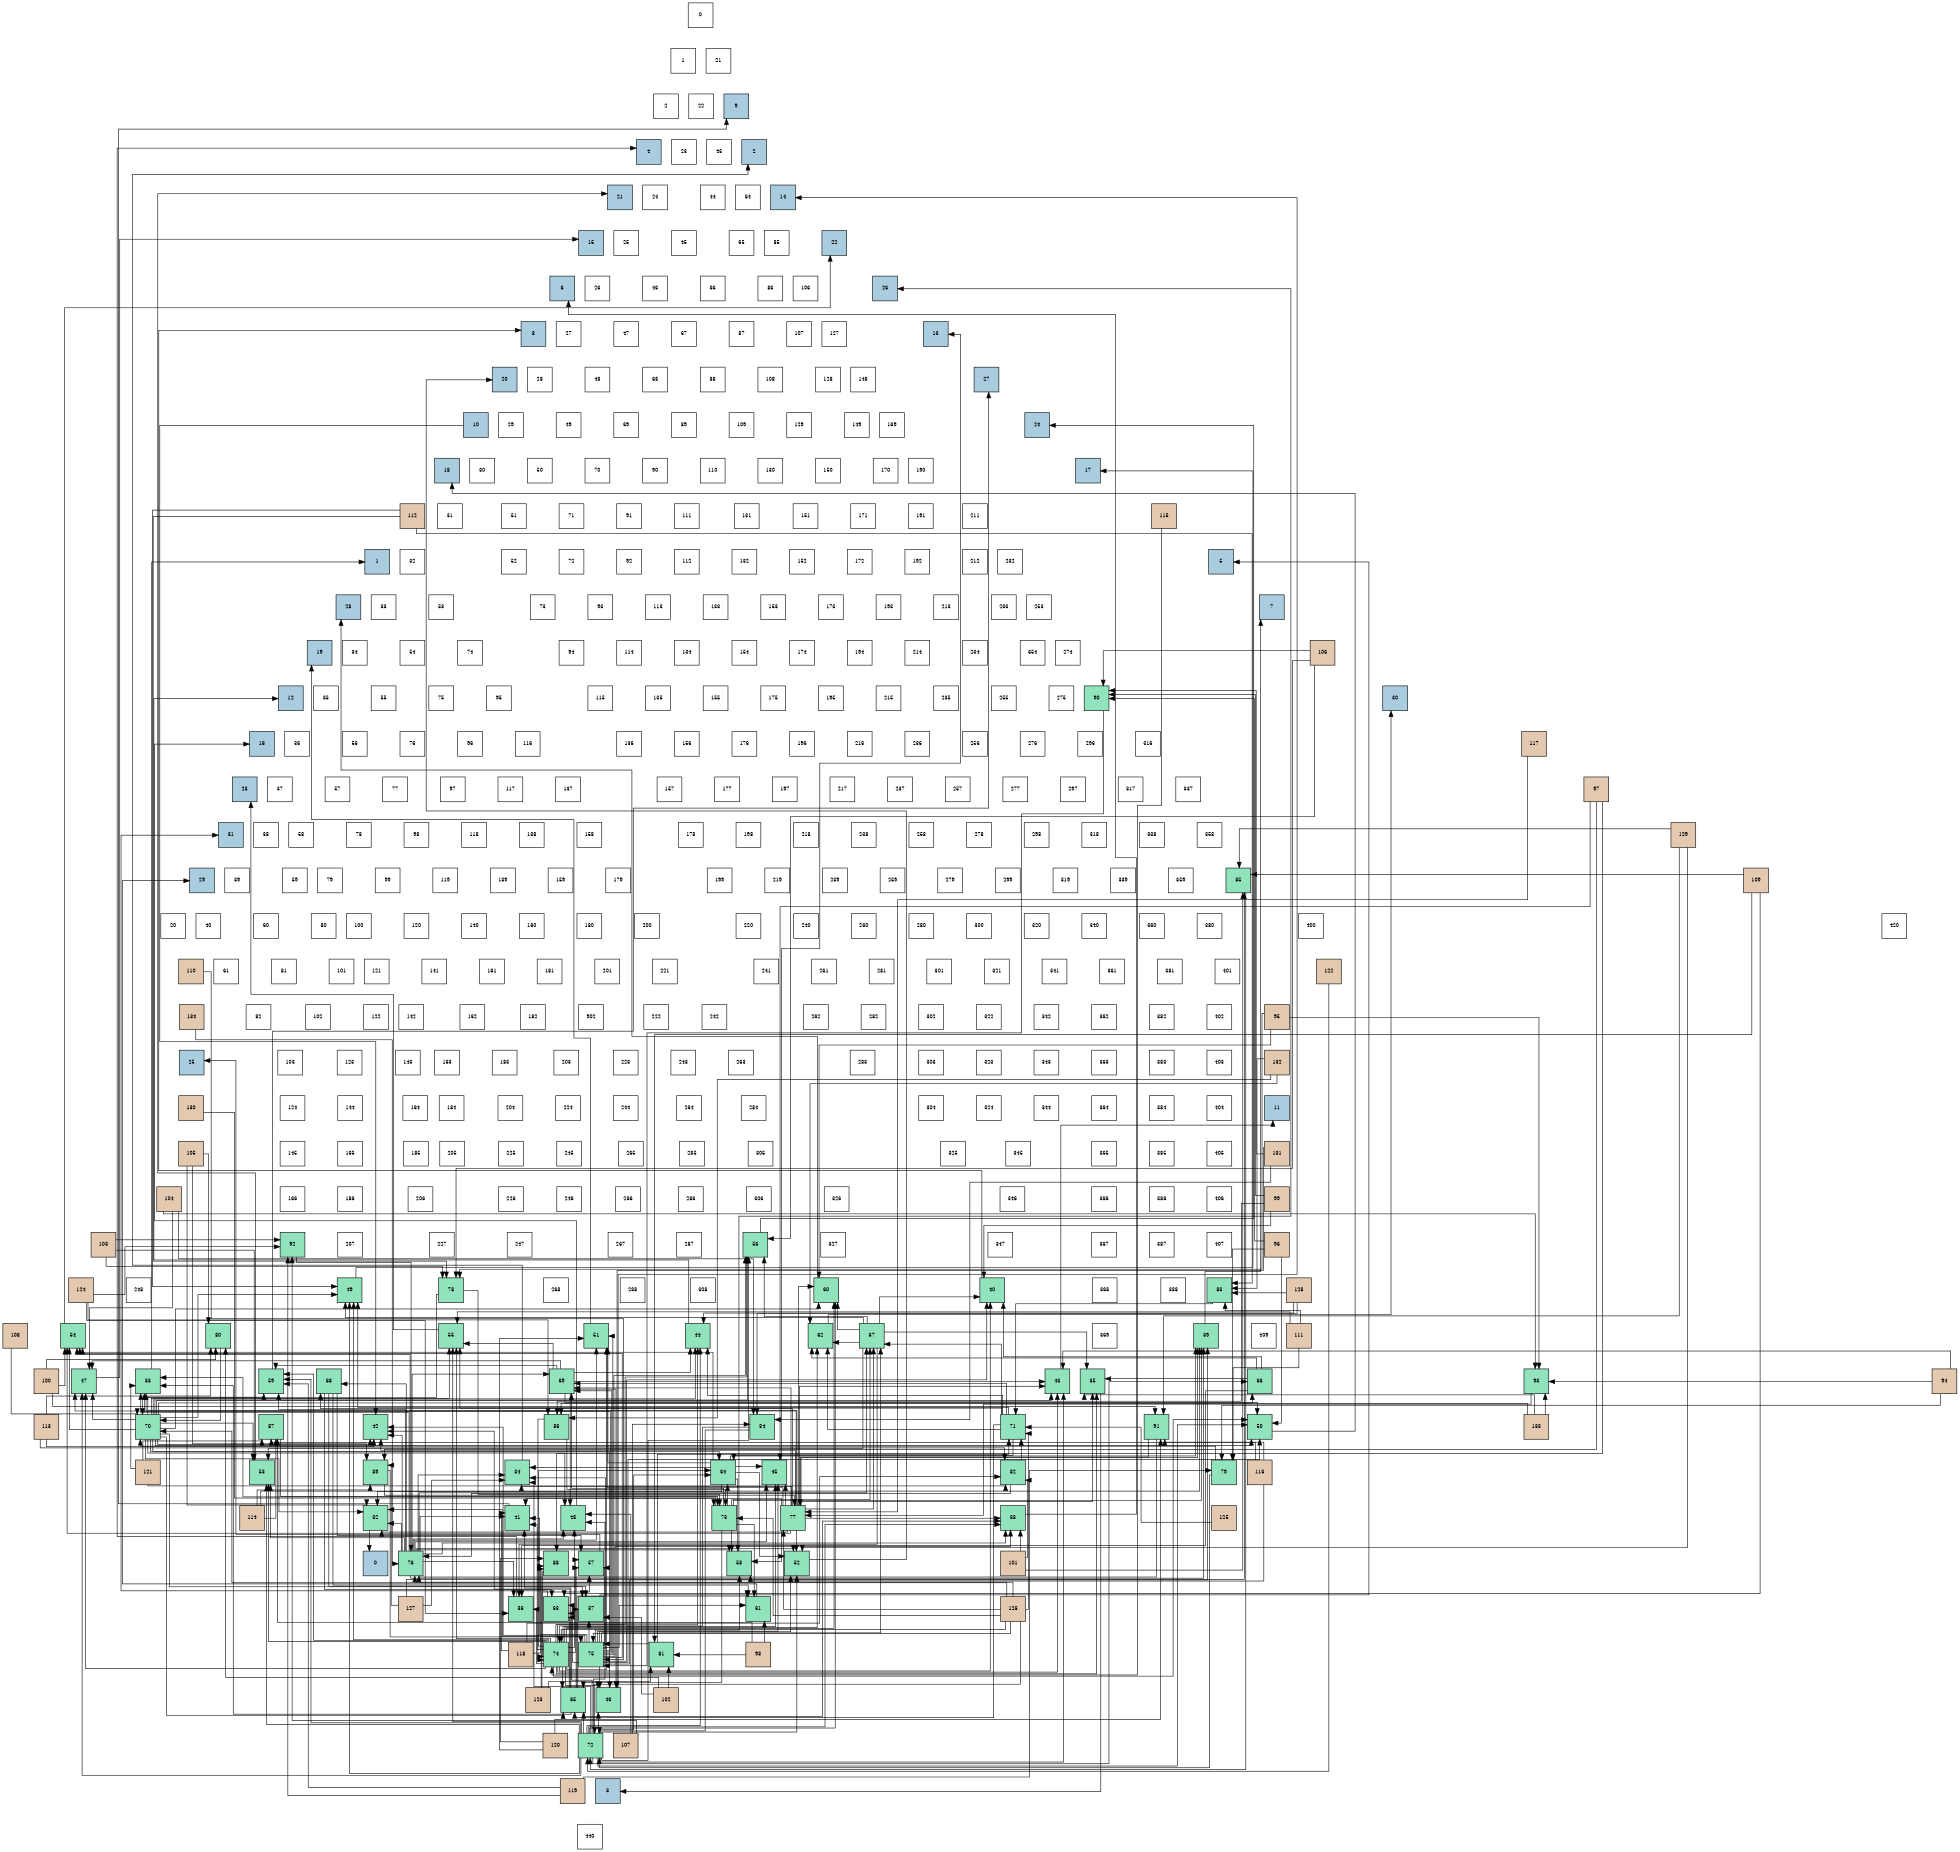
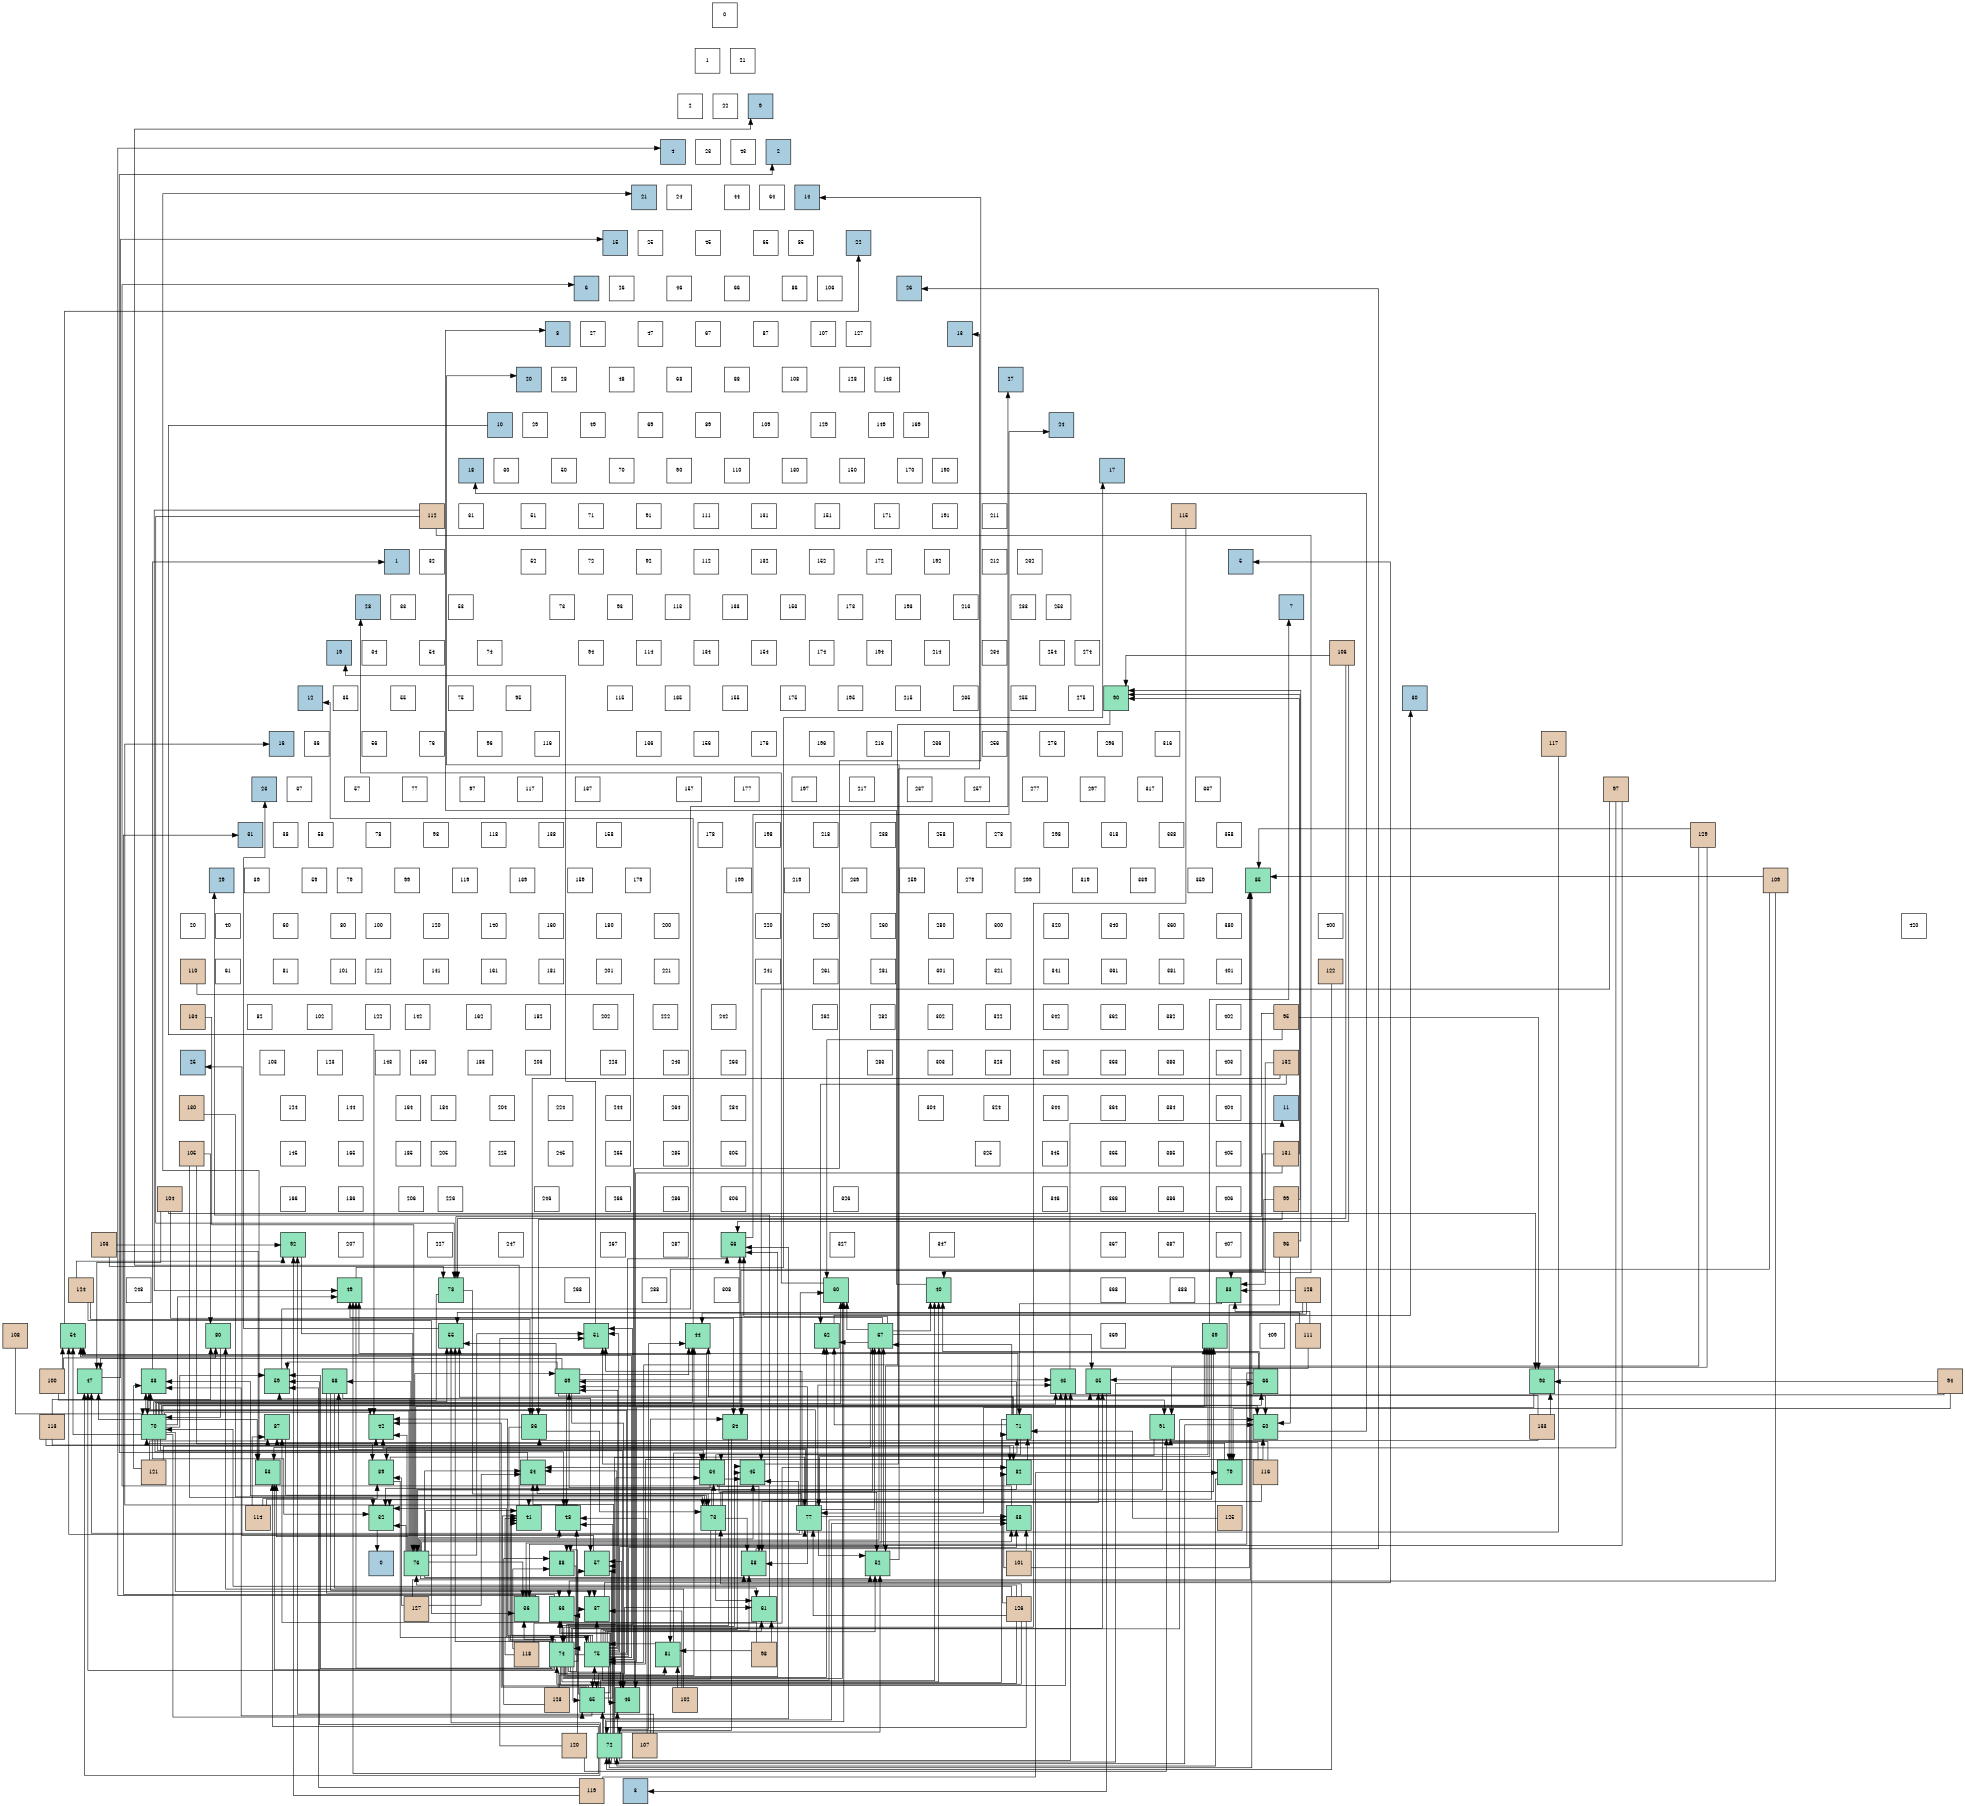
(1033, 653) -> (1052, 653)
(591, 1017) -> (605, 1017)
(590, 1837) -> none
